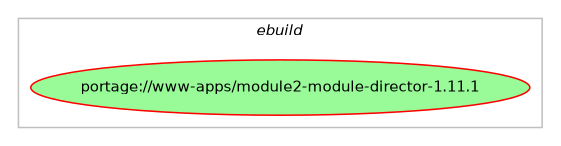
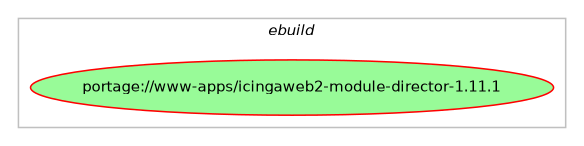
(280, 88) -> (292, 88)
